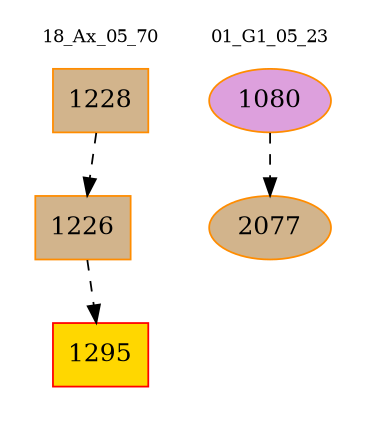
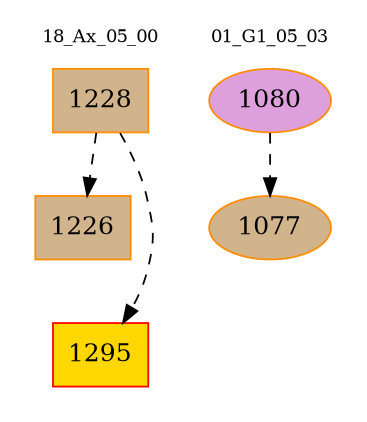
(101, 38) -> (101, 38)
(270, 38) -> (270, 38)
(270, 228) -> (270, 228)
(91, 283) -> (151, 219)
